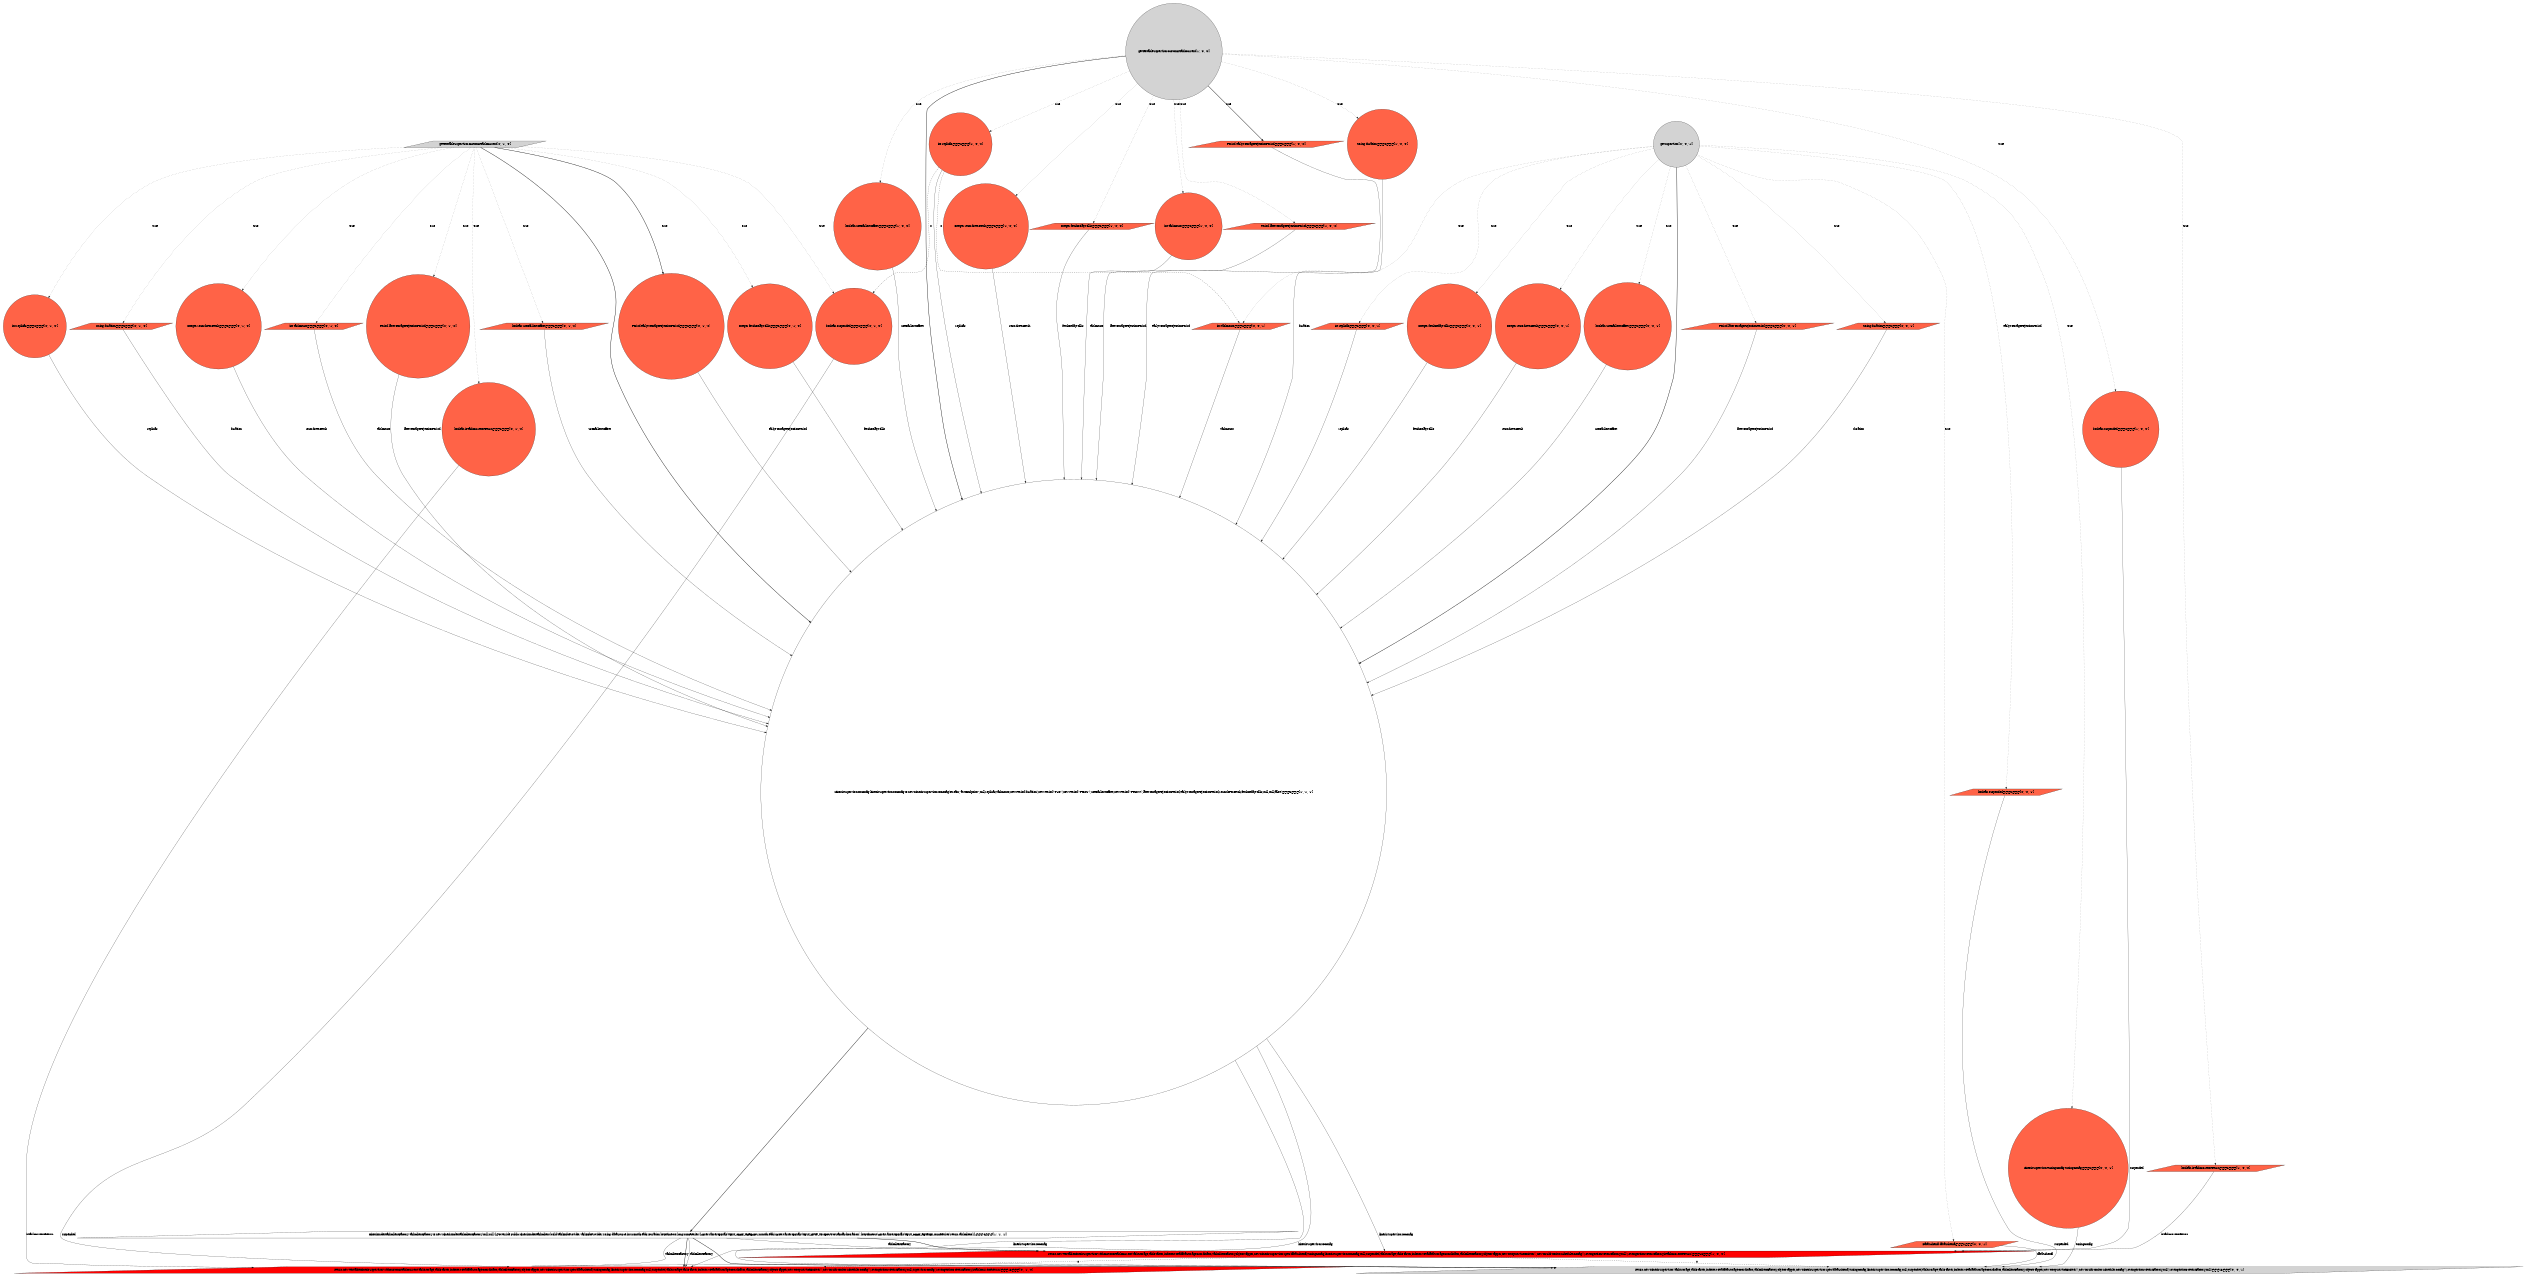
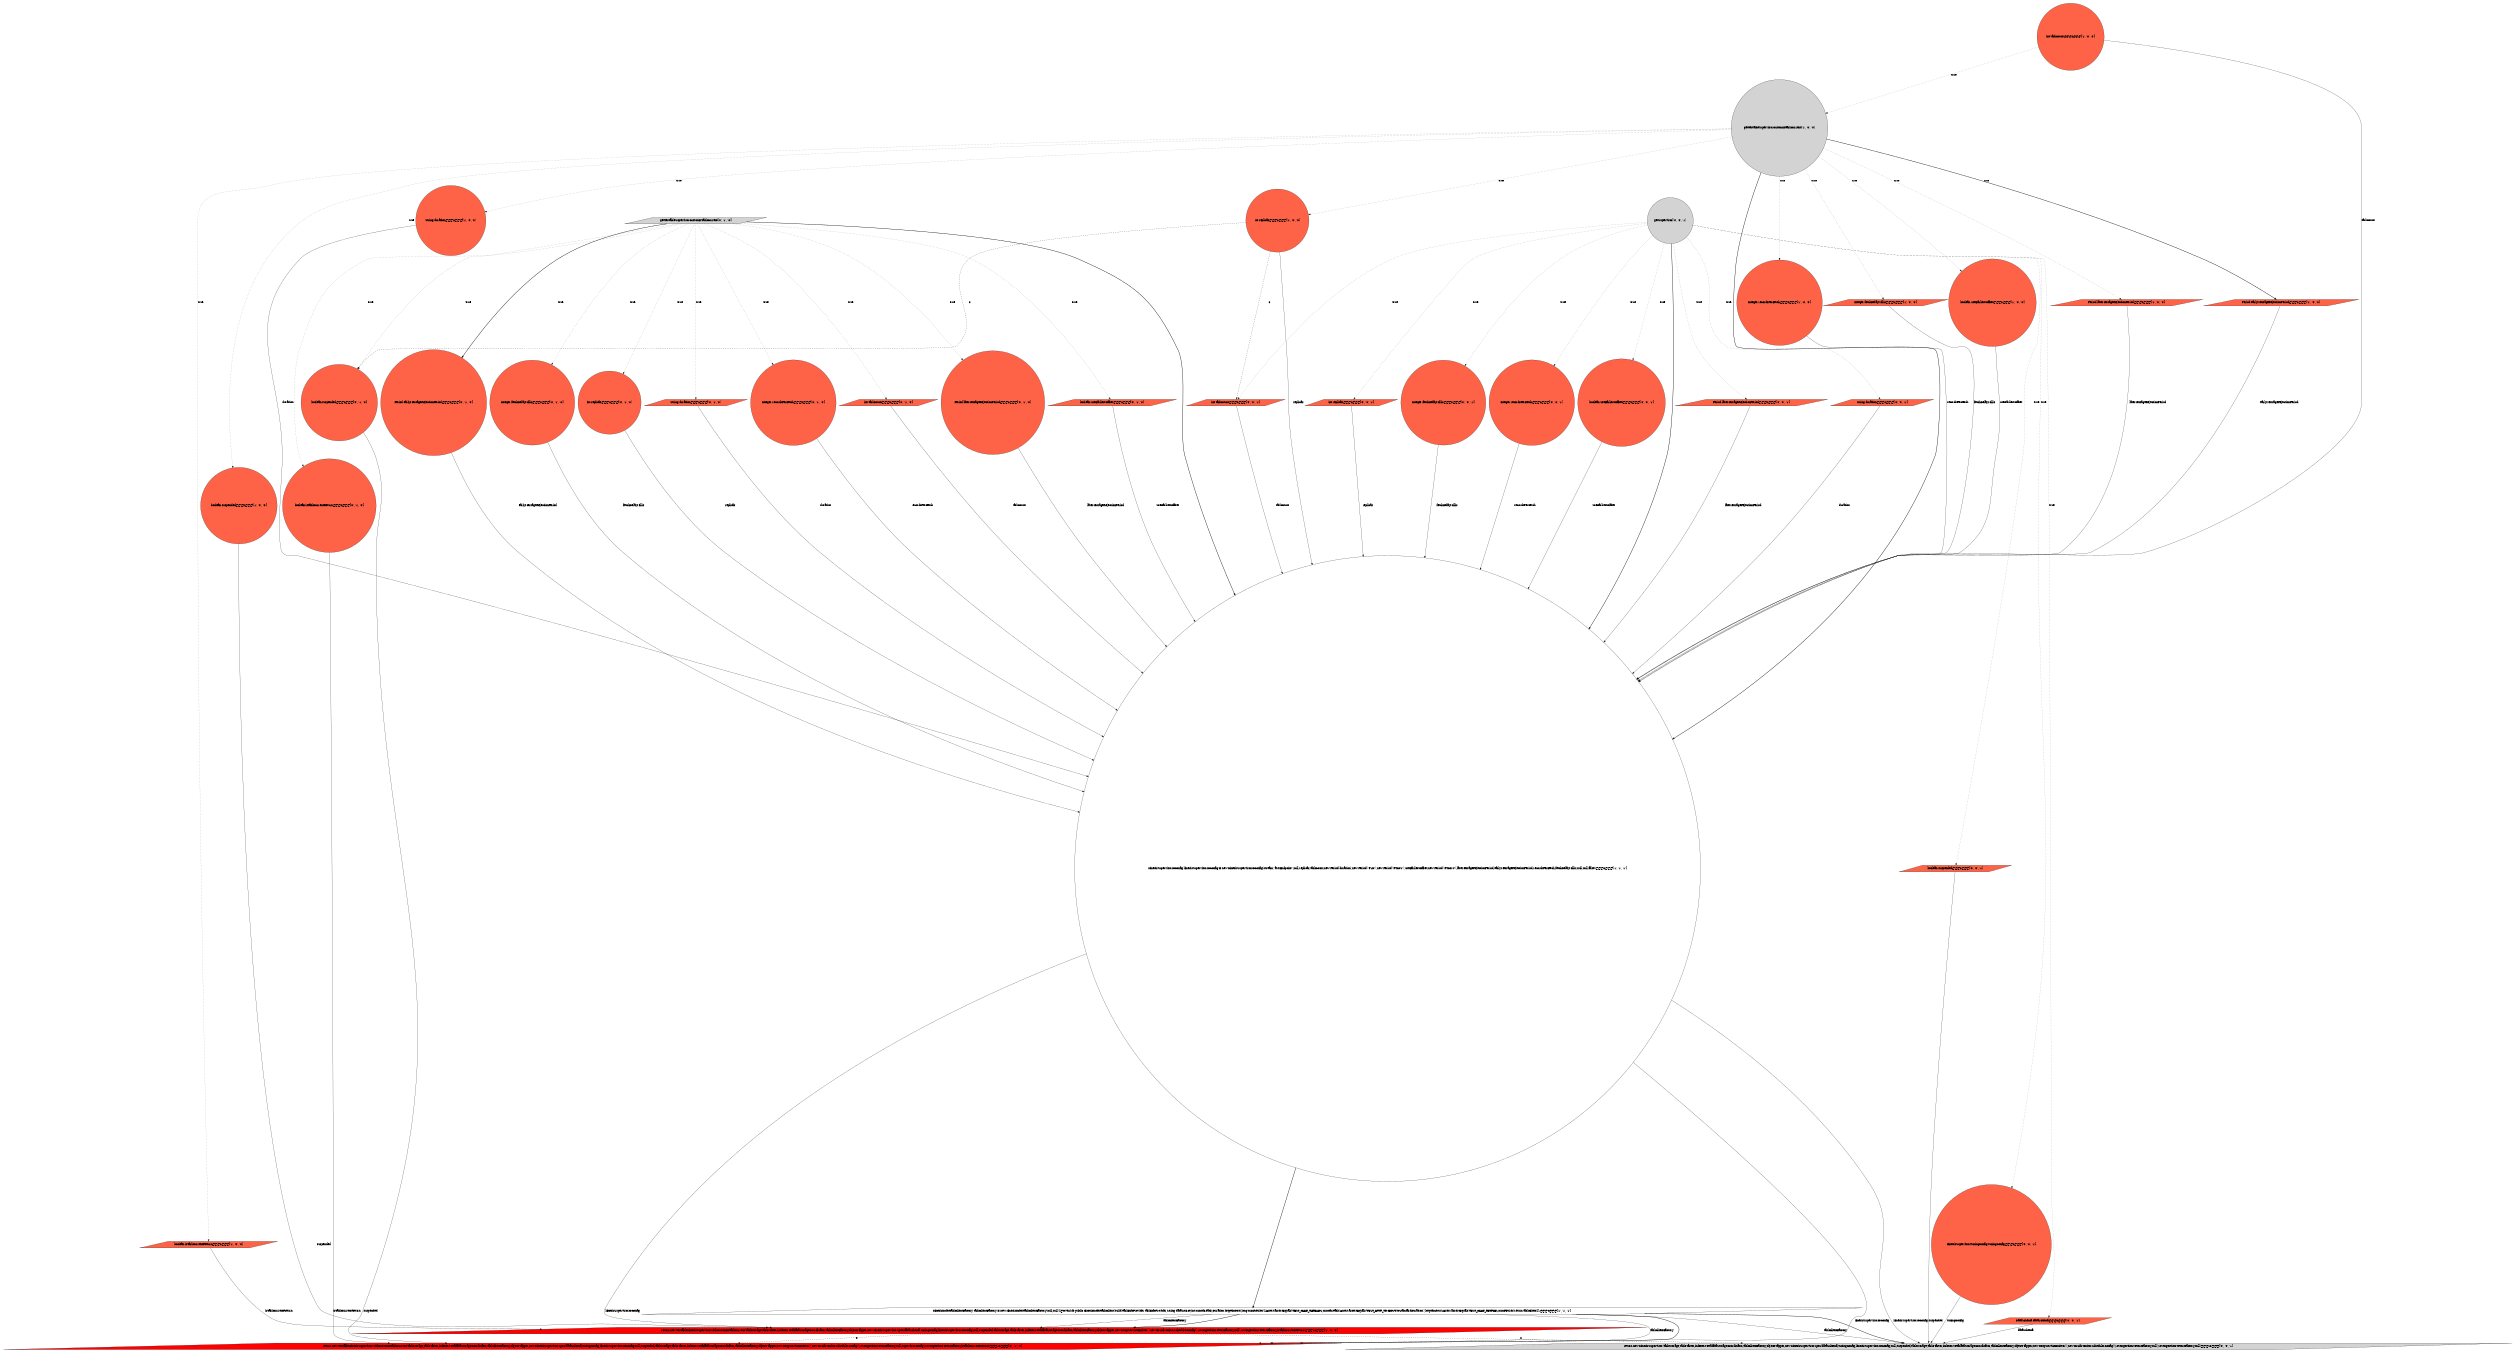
(1177, 146) -> (1933, 80)
(2022, 326) -> (2036, 403)
